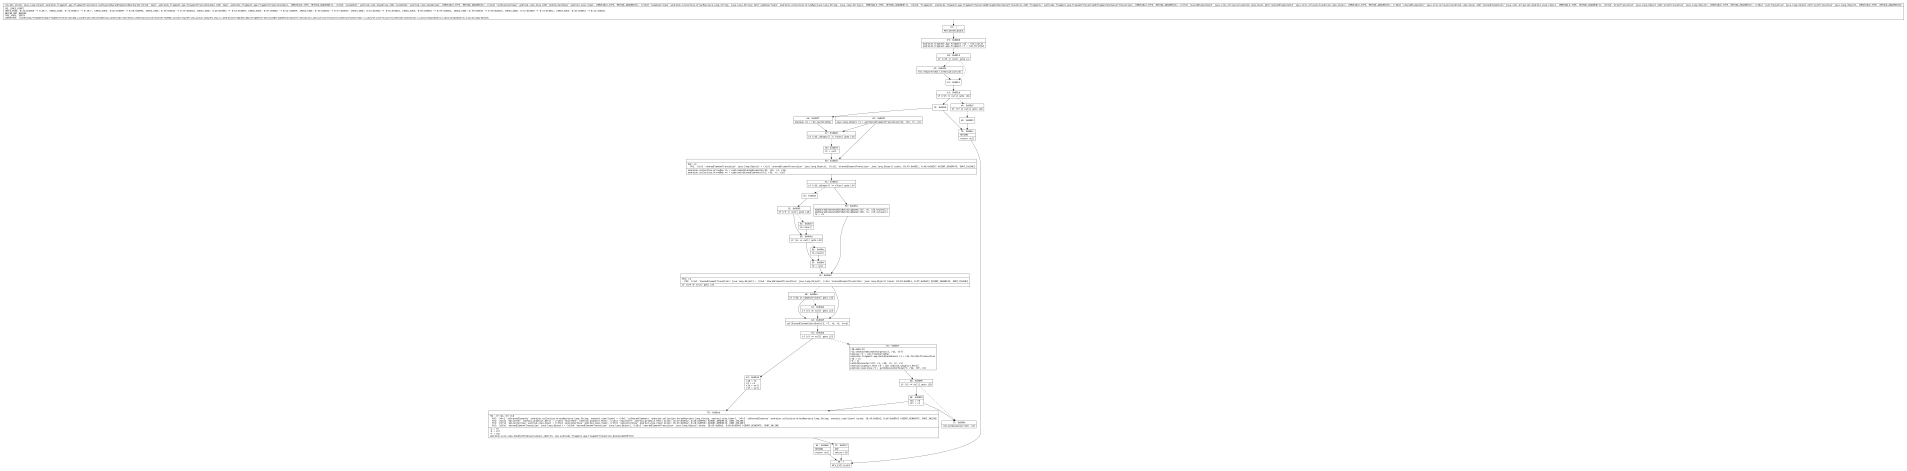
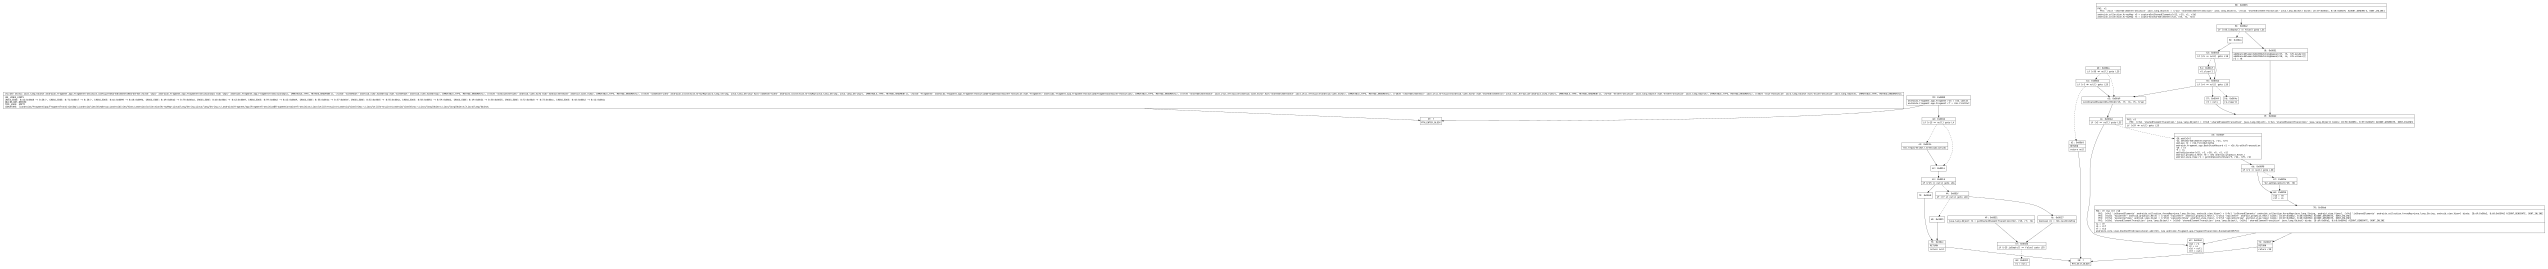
(954, 35) -> (1683, 119)
none -> (2075, 111)
(883, 112) -> (2012, 201)
(858, 141) -> none
(831, 155) -> none
(818, 257) -> none
(817, 289) -> none
(811, 298) -> (2103, 72)
(839, 303) -> (2165, 91)
(798, 309) -> (2112, 84)
(737, 400) -> (2230, 238)
(939, 410) -> (2280, 187)
(837, 449) -> (2262, 246)
